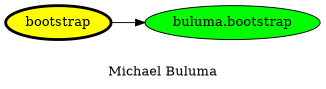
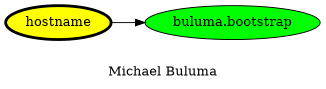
(58, 23) -> (58, 23)
